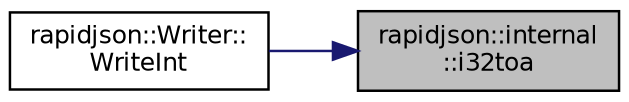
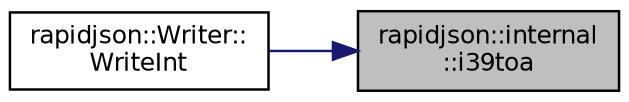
(489, 51) -> (489, 51)
